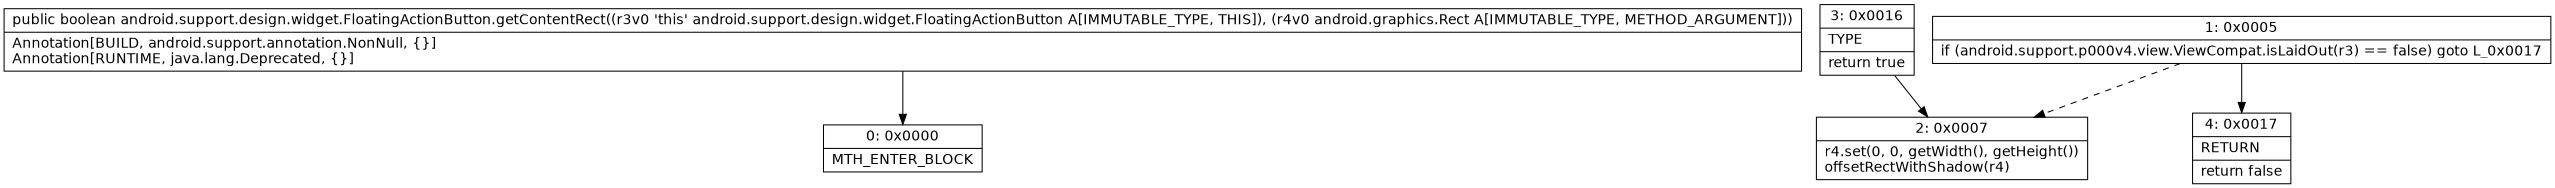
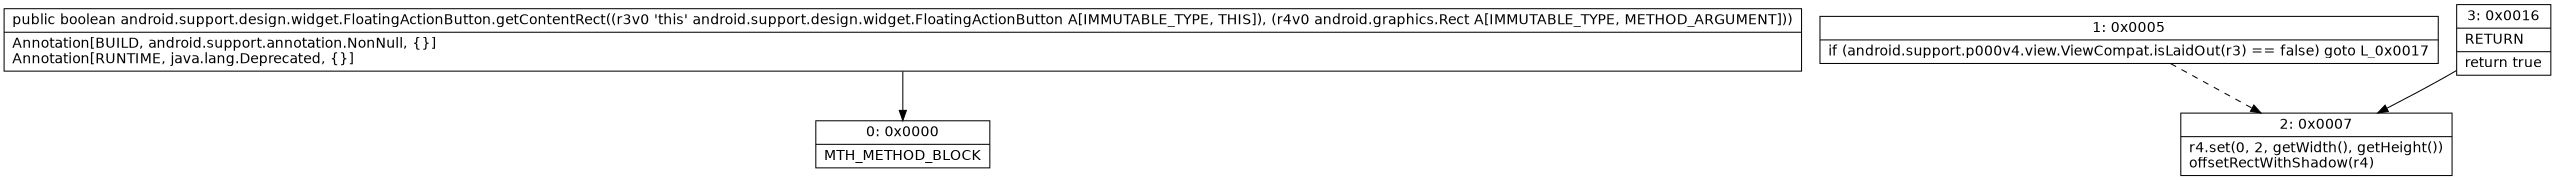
(1846, 39) -> (2495, 39)
(2242, 148) -> none
(1952, 152) -> (2316, 148)
(903, 160) -> (903, 156)
